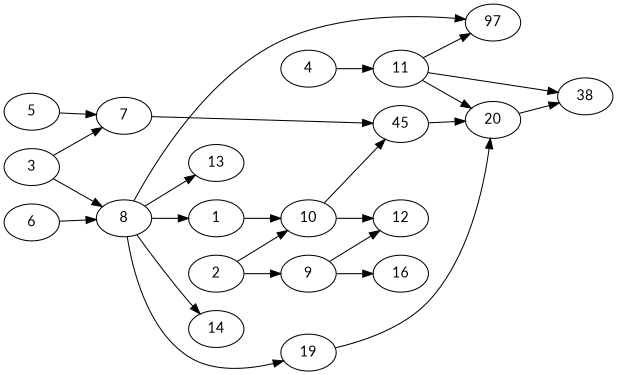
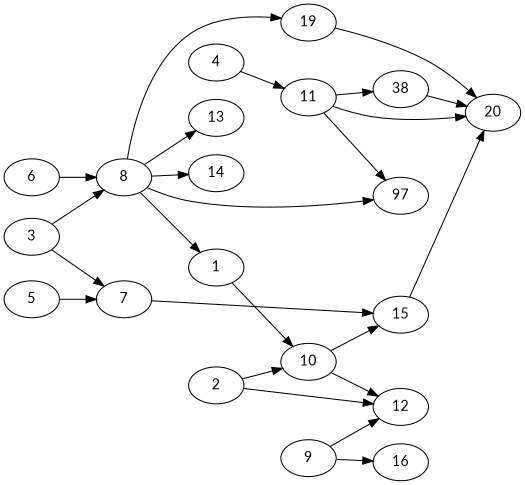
(534, 109) -> (442, 100)
(401, 124) -> (401, 315)
(257, 274) -> (303, 396)
